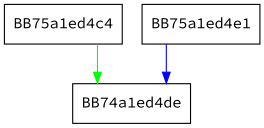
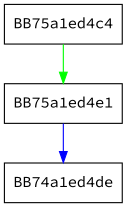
(97, 58) -> (63, 58)
